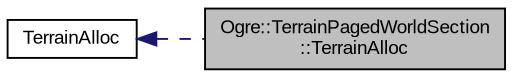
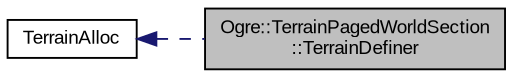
(355, 39) -> (355, 39)
